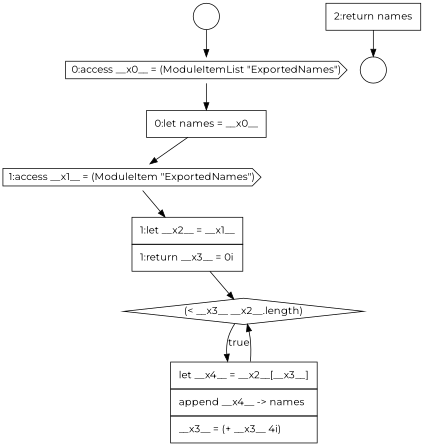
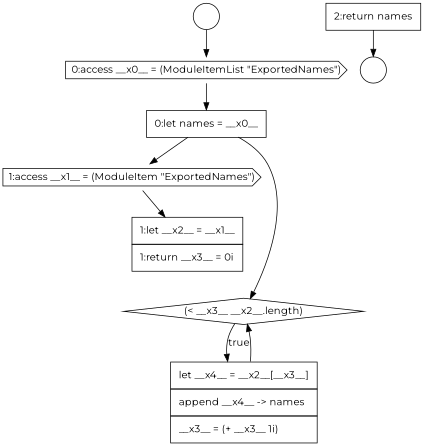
(219, 282) -> (277, 209)
(230, 429) -> (229, 429)
